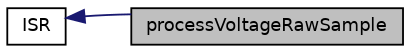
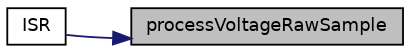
(108, 15) -> (89, 37)
